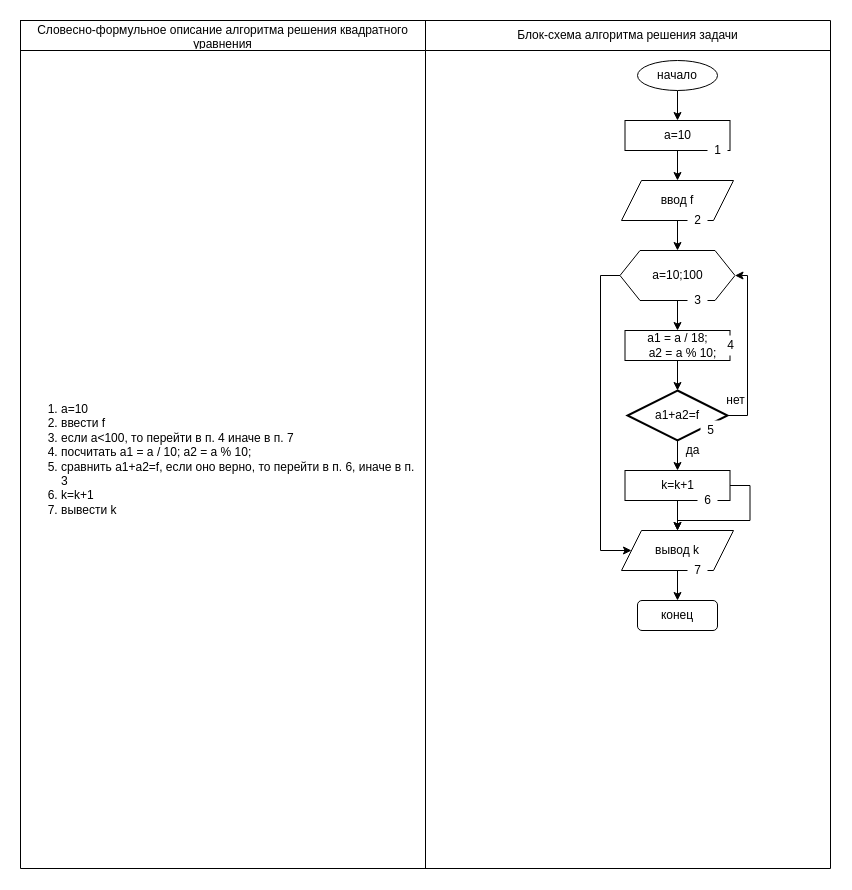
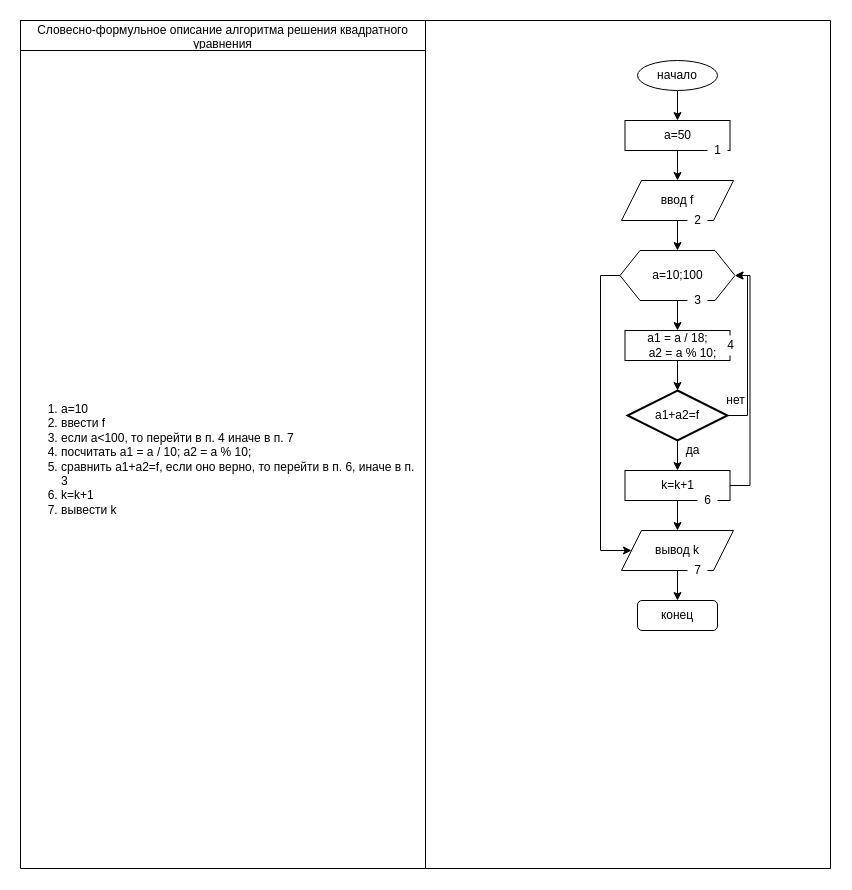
(628, 36) -> none
(678, 136) -> (678, 136)
(711, 431) -> none
(733, 521) -> (750, 382)
